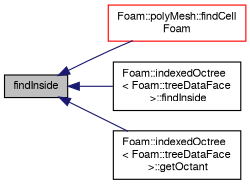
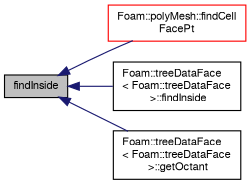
(177, 23) -> (177, 23)
(177, 86) -> (177, 86)
(177, 155) -> (177, 155)
